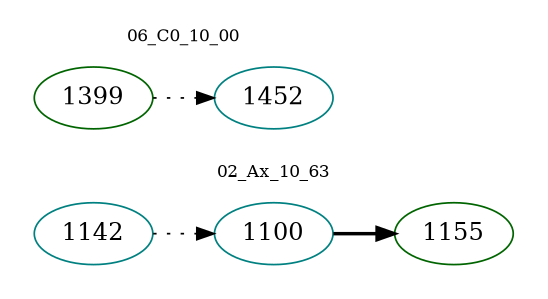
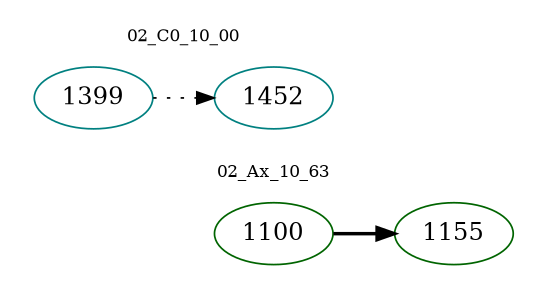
(184, 37) -> (184, 37)
(94, 98) -> (94, 98)
(94, 234) -> none
(274, 234) -> (274, 234)
